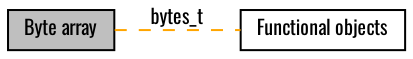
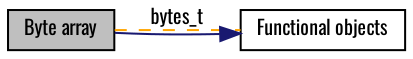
none -> (167, 34)
